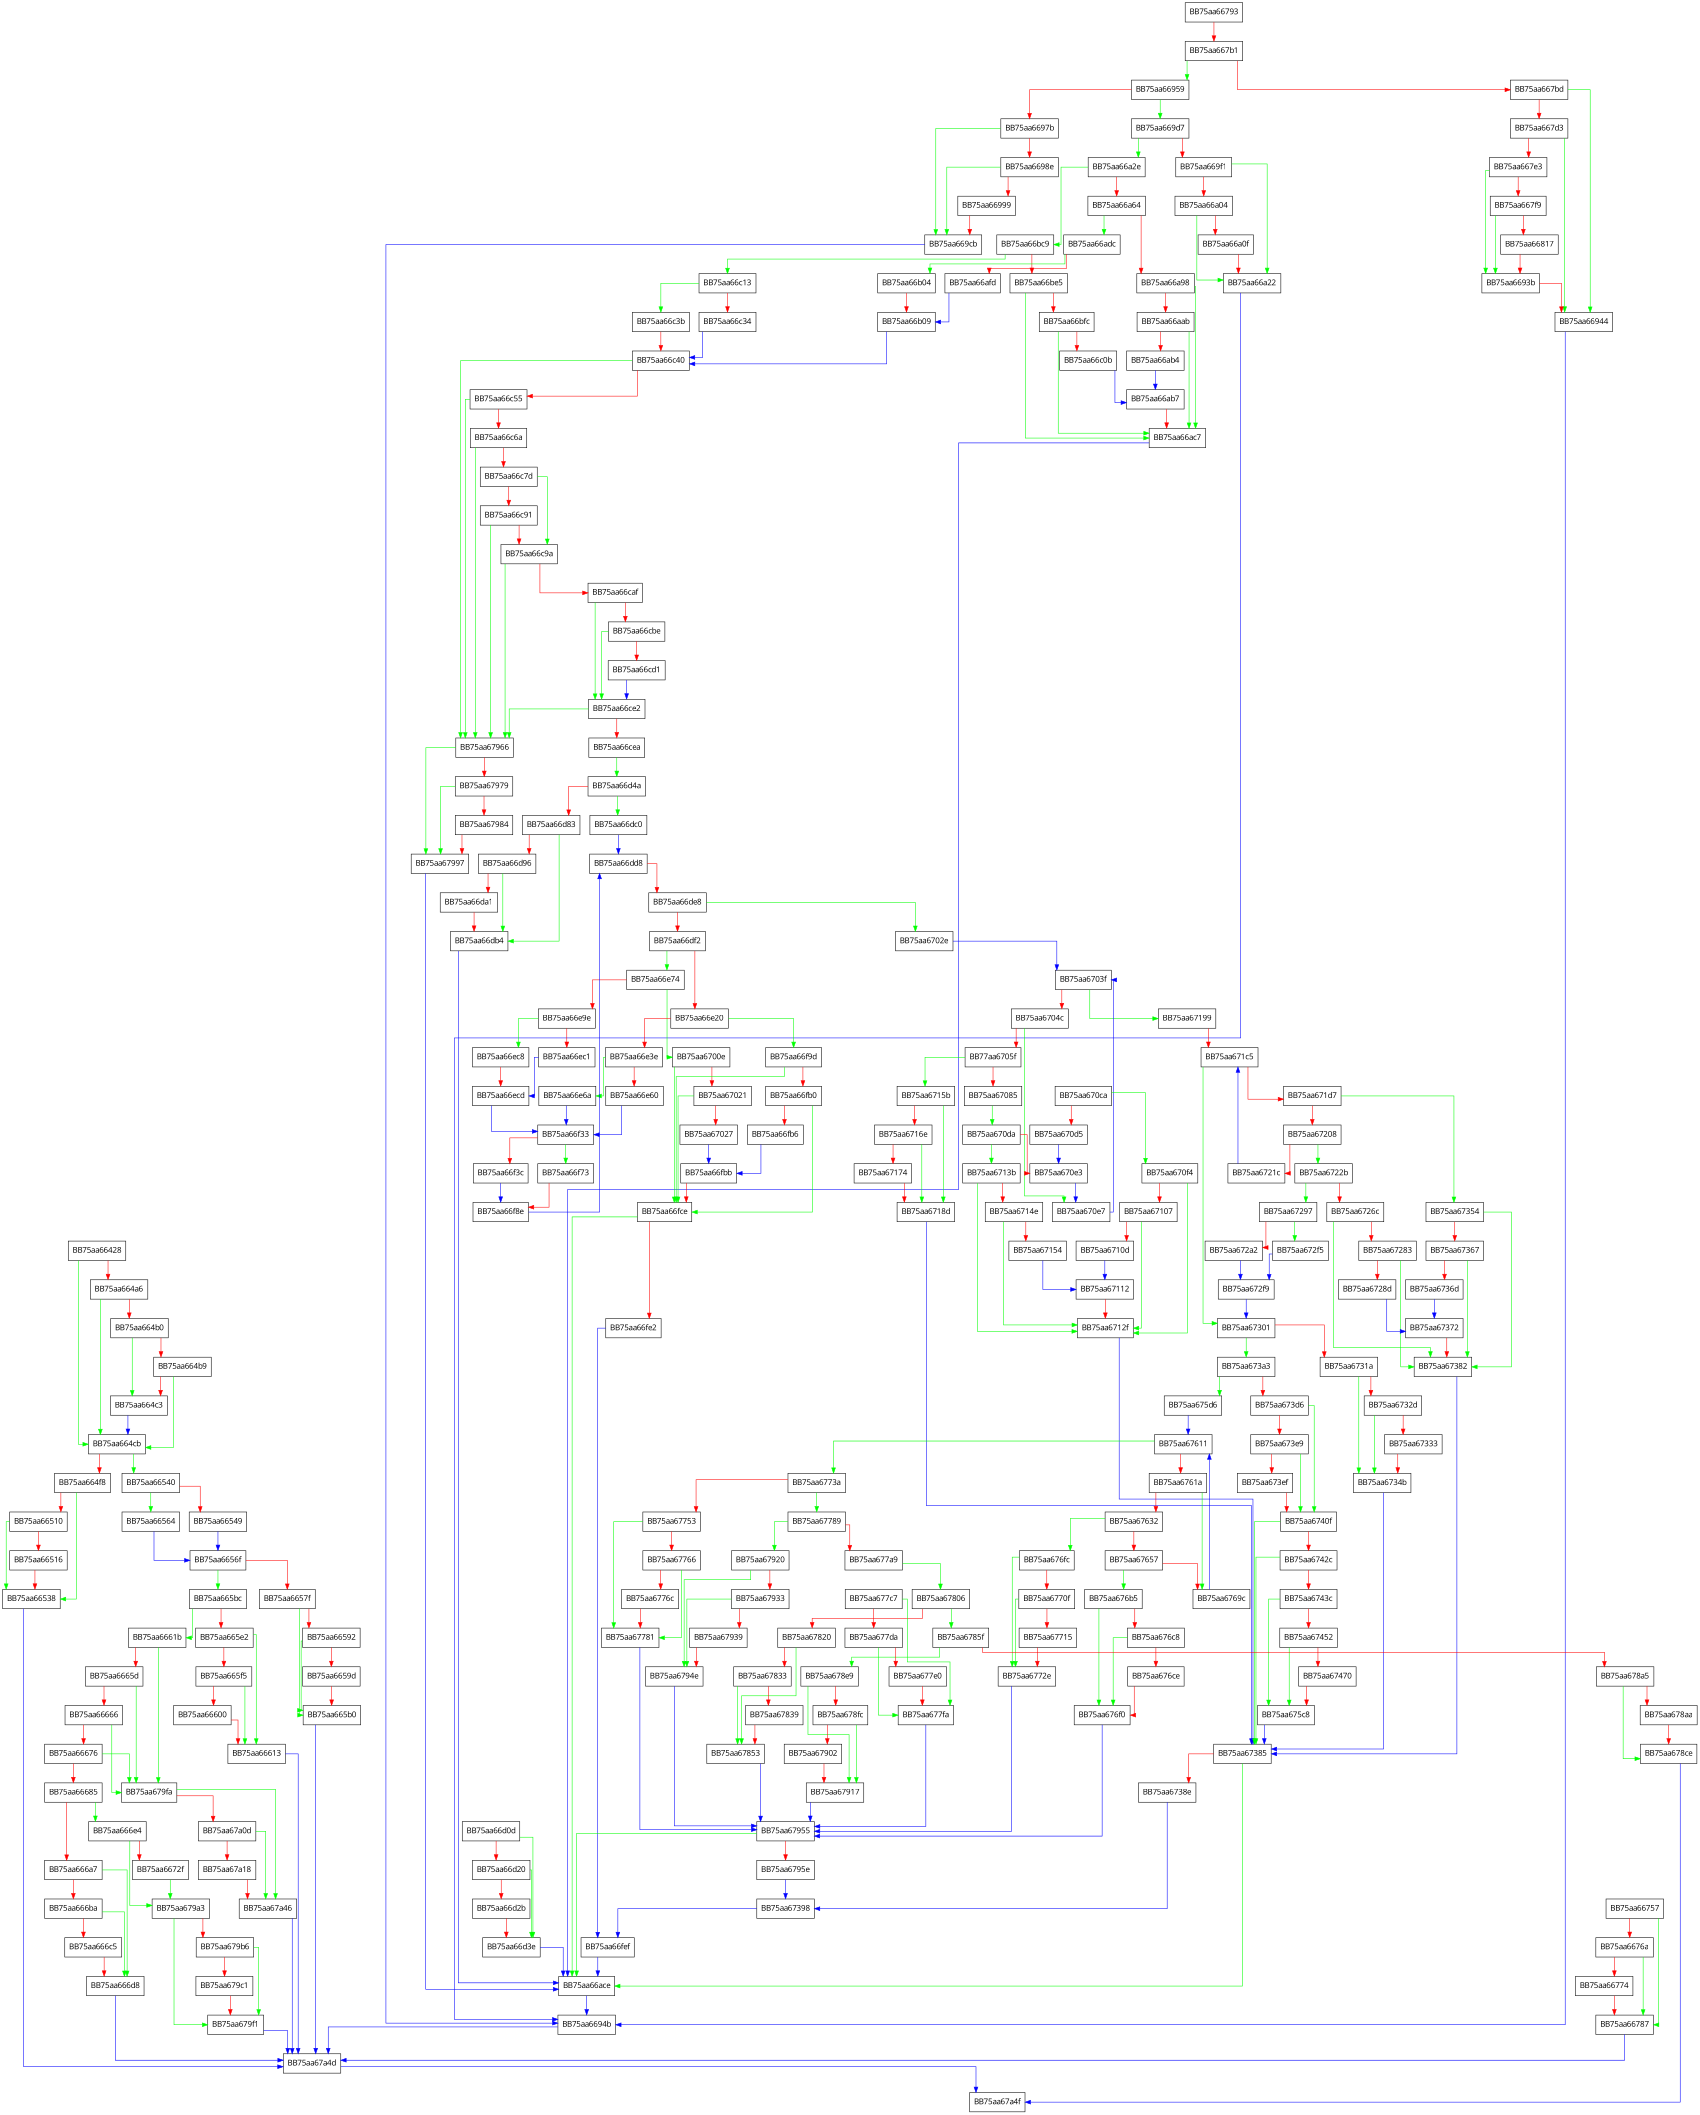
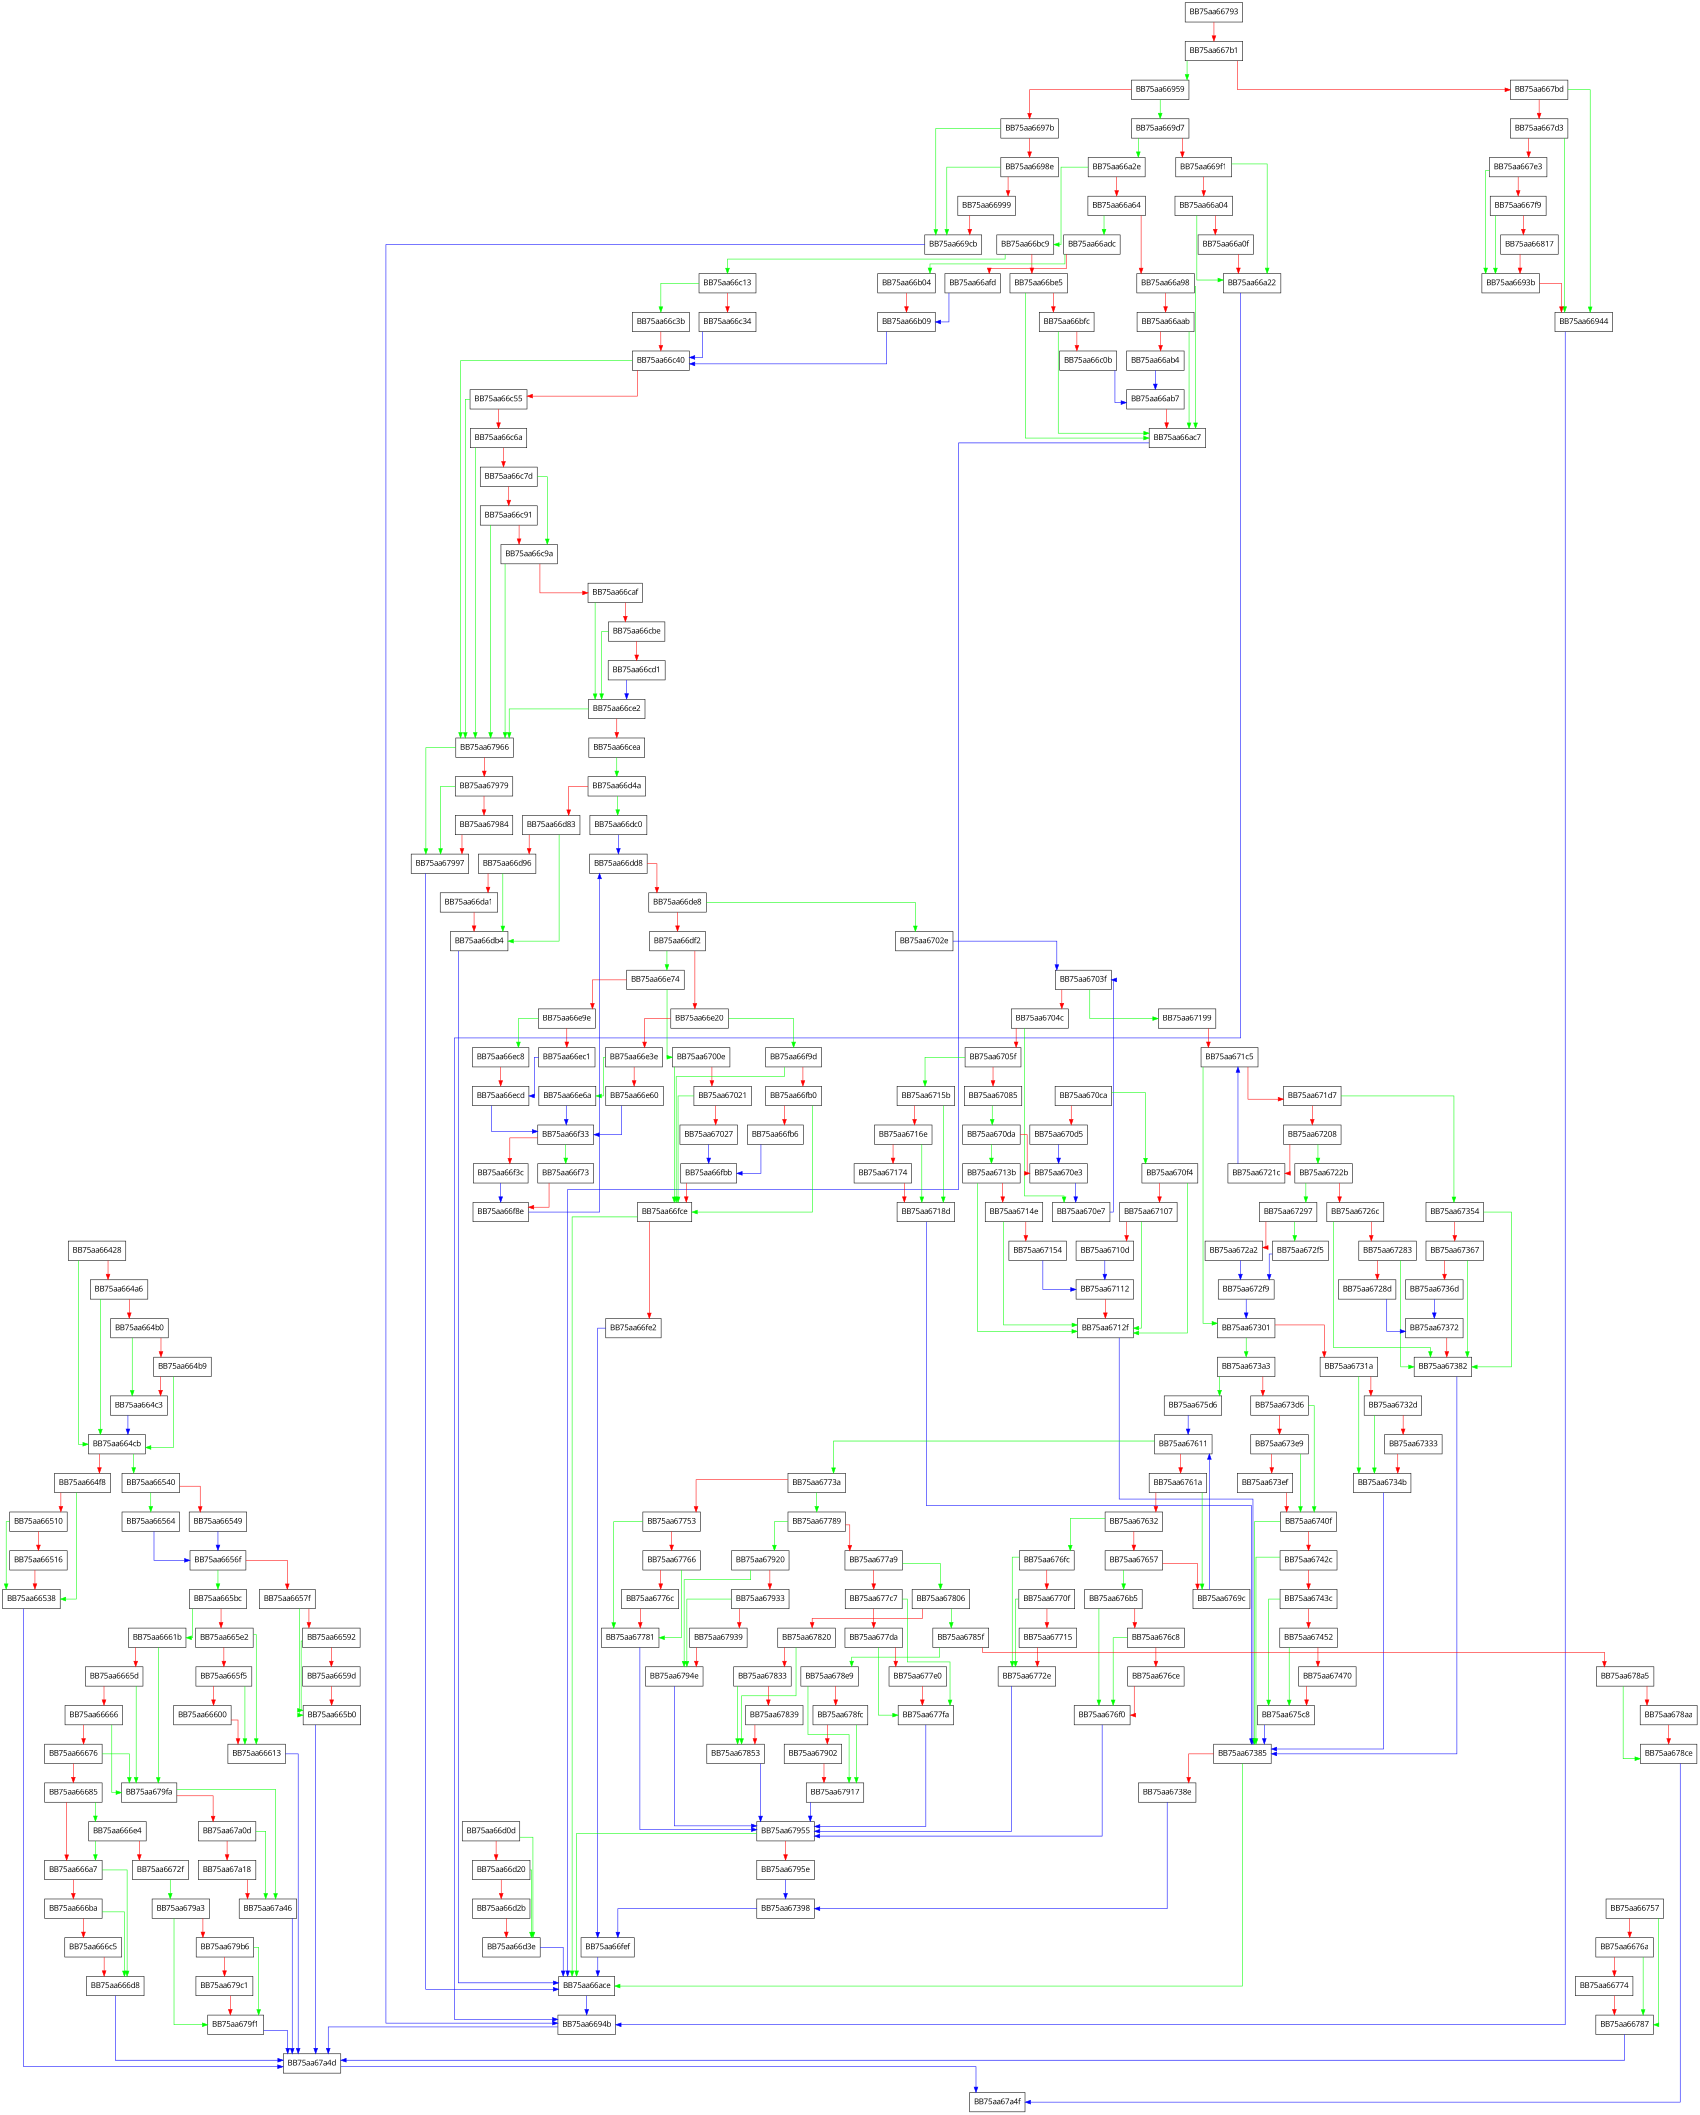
(993, 1057) -> (993, 1057)
none -> (874, 1577)
(130, 1867) -> (95, 1848)
